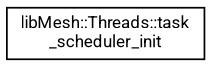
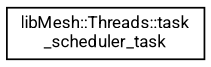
(106, 34) -> (106, 34)
